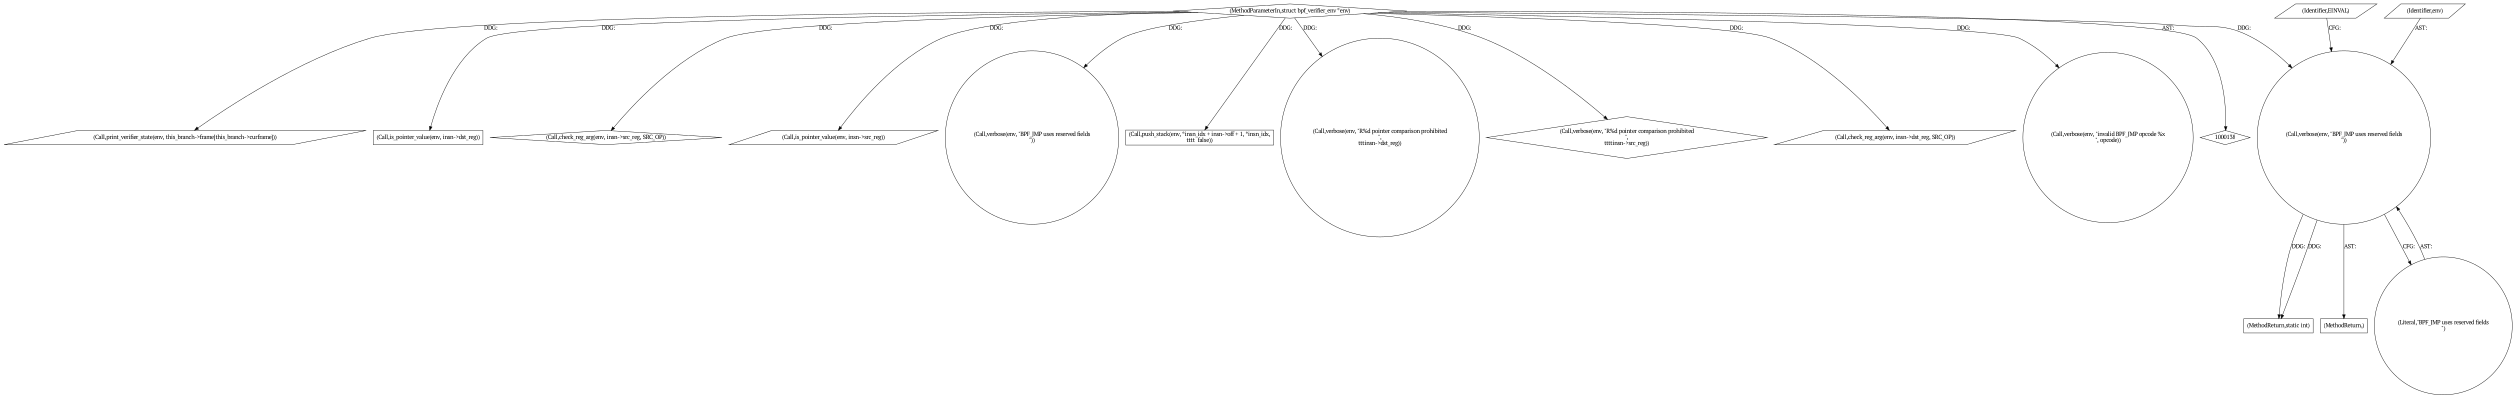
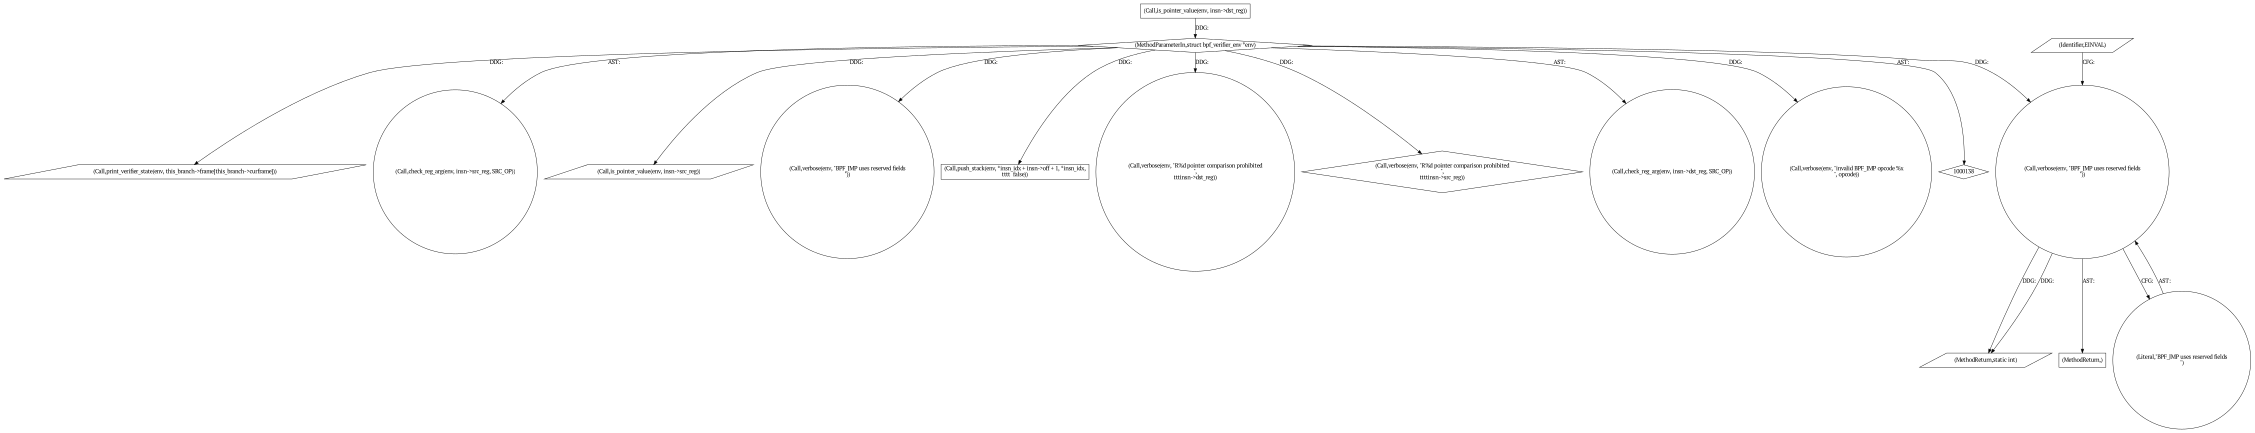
(2425, 11) -> none
(785, 19) -> (1195, 26)
(826, 28) -> (615, 63)
(1737, 28) -> (1560, 63)
(606, 138) -> (455, 172)
(1895, 138) -> (1672, 172)
(2278, 326) -> (1986, 360)
